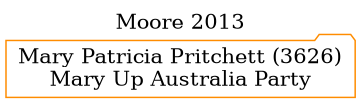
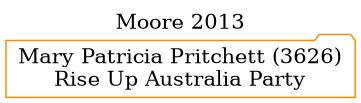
(181, 69) -> (181, 69)
